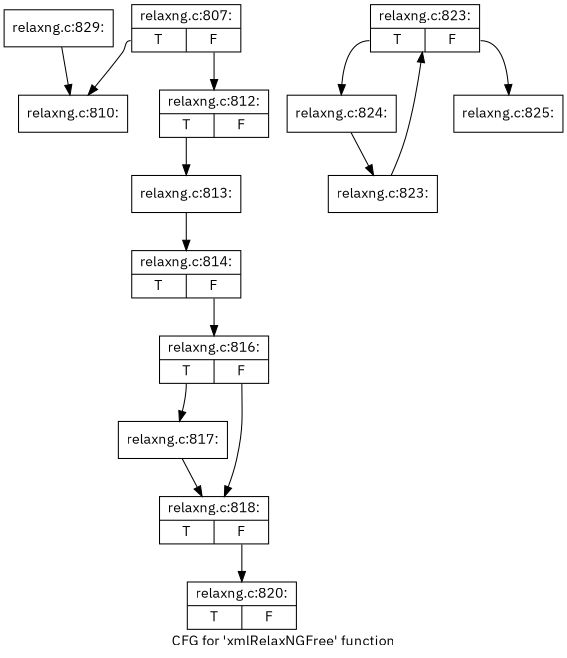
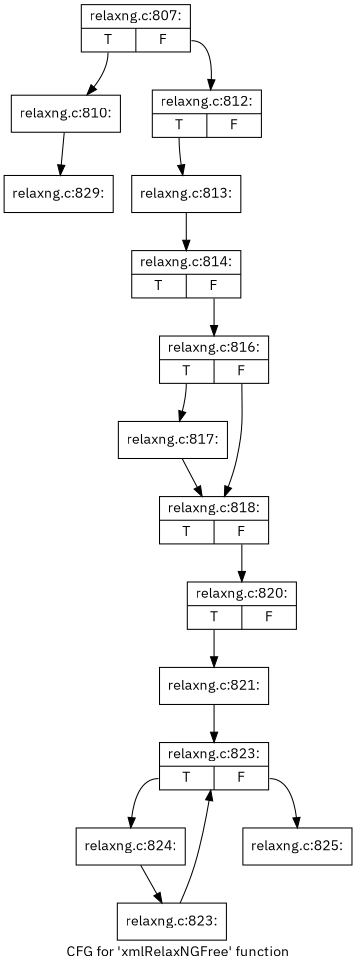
(65, 66) -> (63, 149)
none -> (214, 686)
